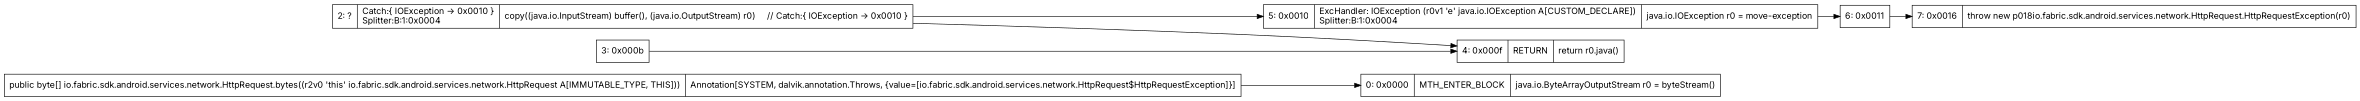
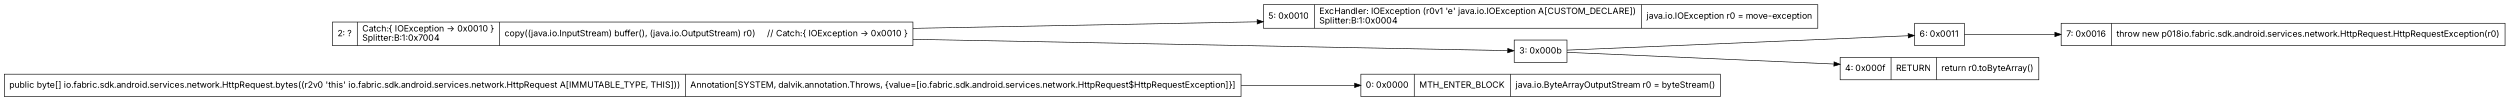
(1826, 16) -> (1738, 43)
(402, 21) -> (401, 38)
(1182, 32) -> (1210, 45)
(1589, 51) -> (1988, 68)
